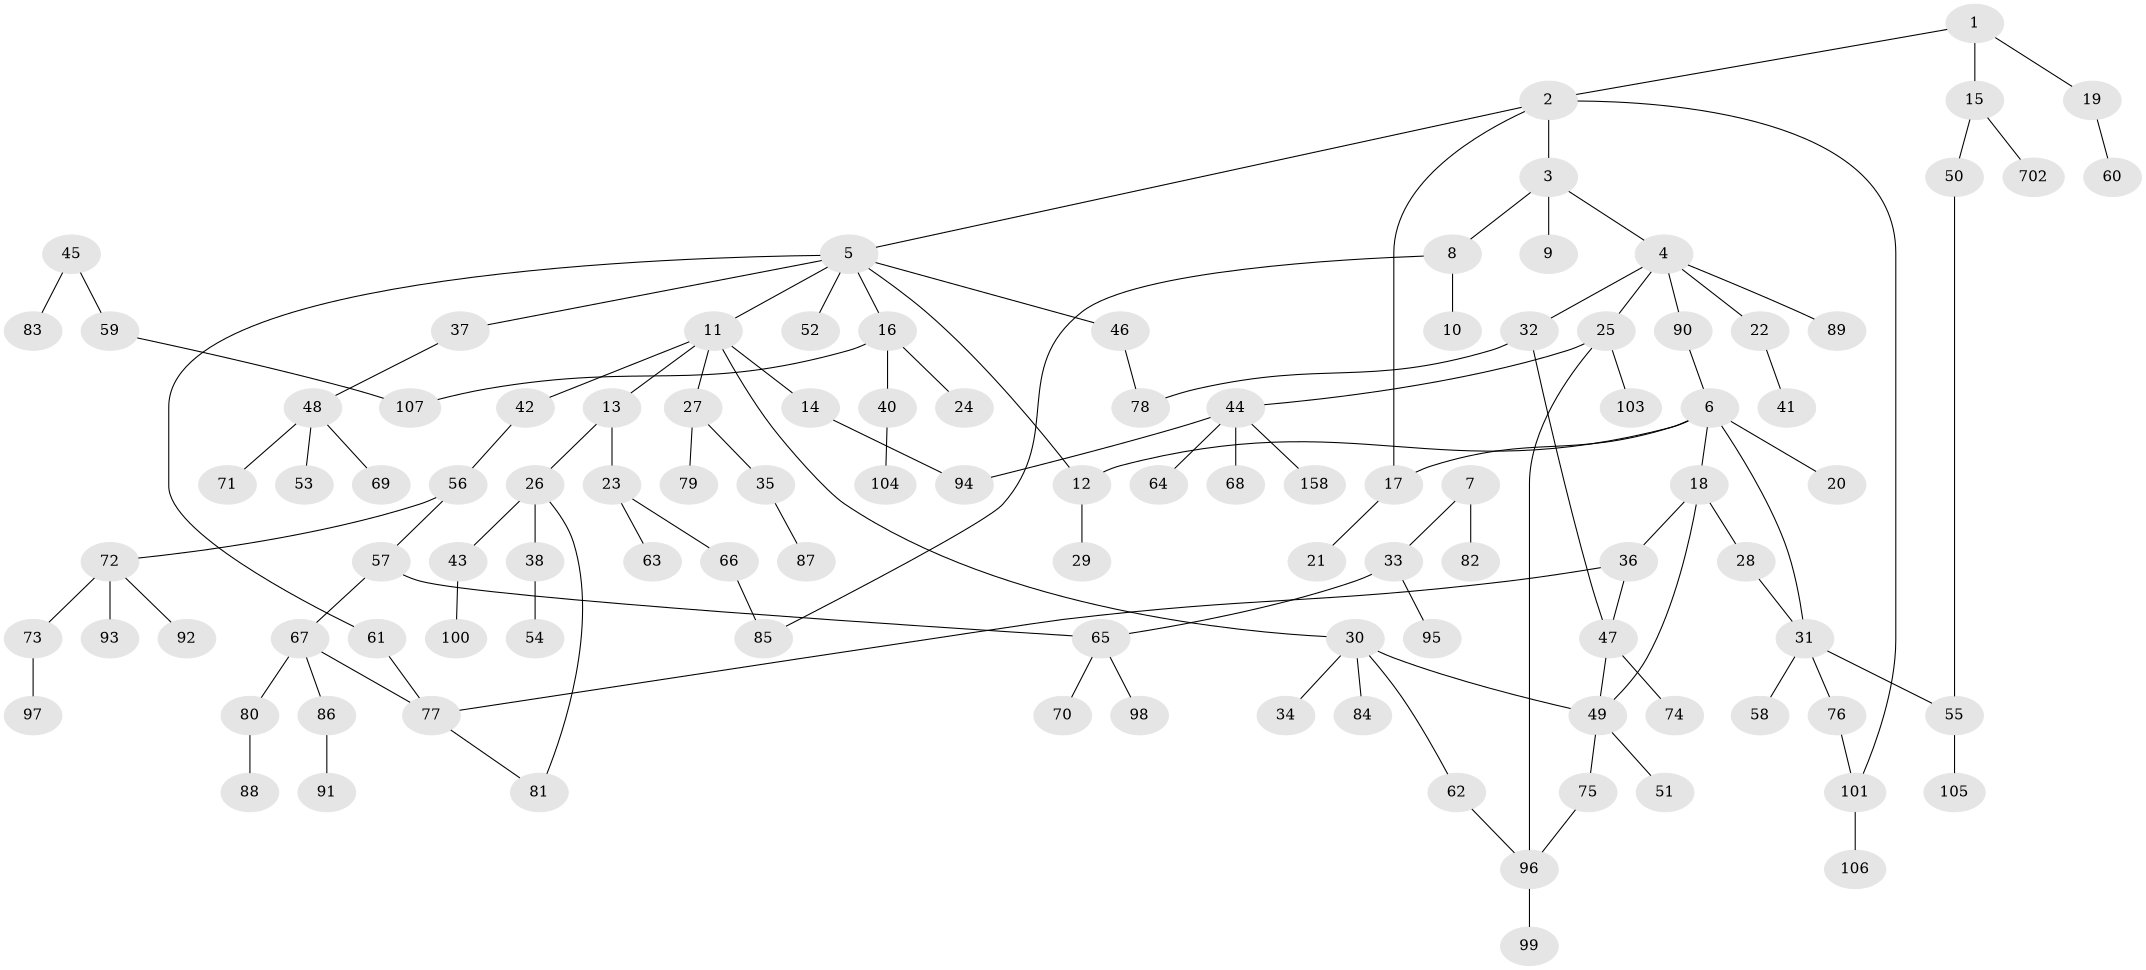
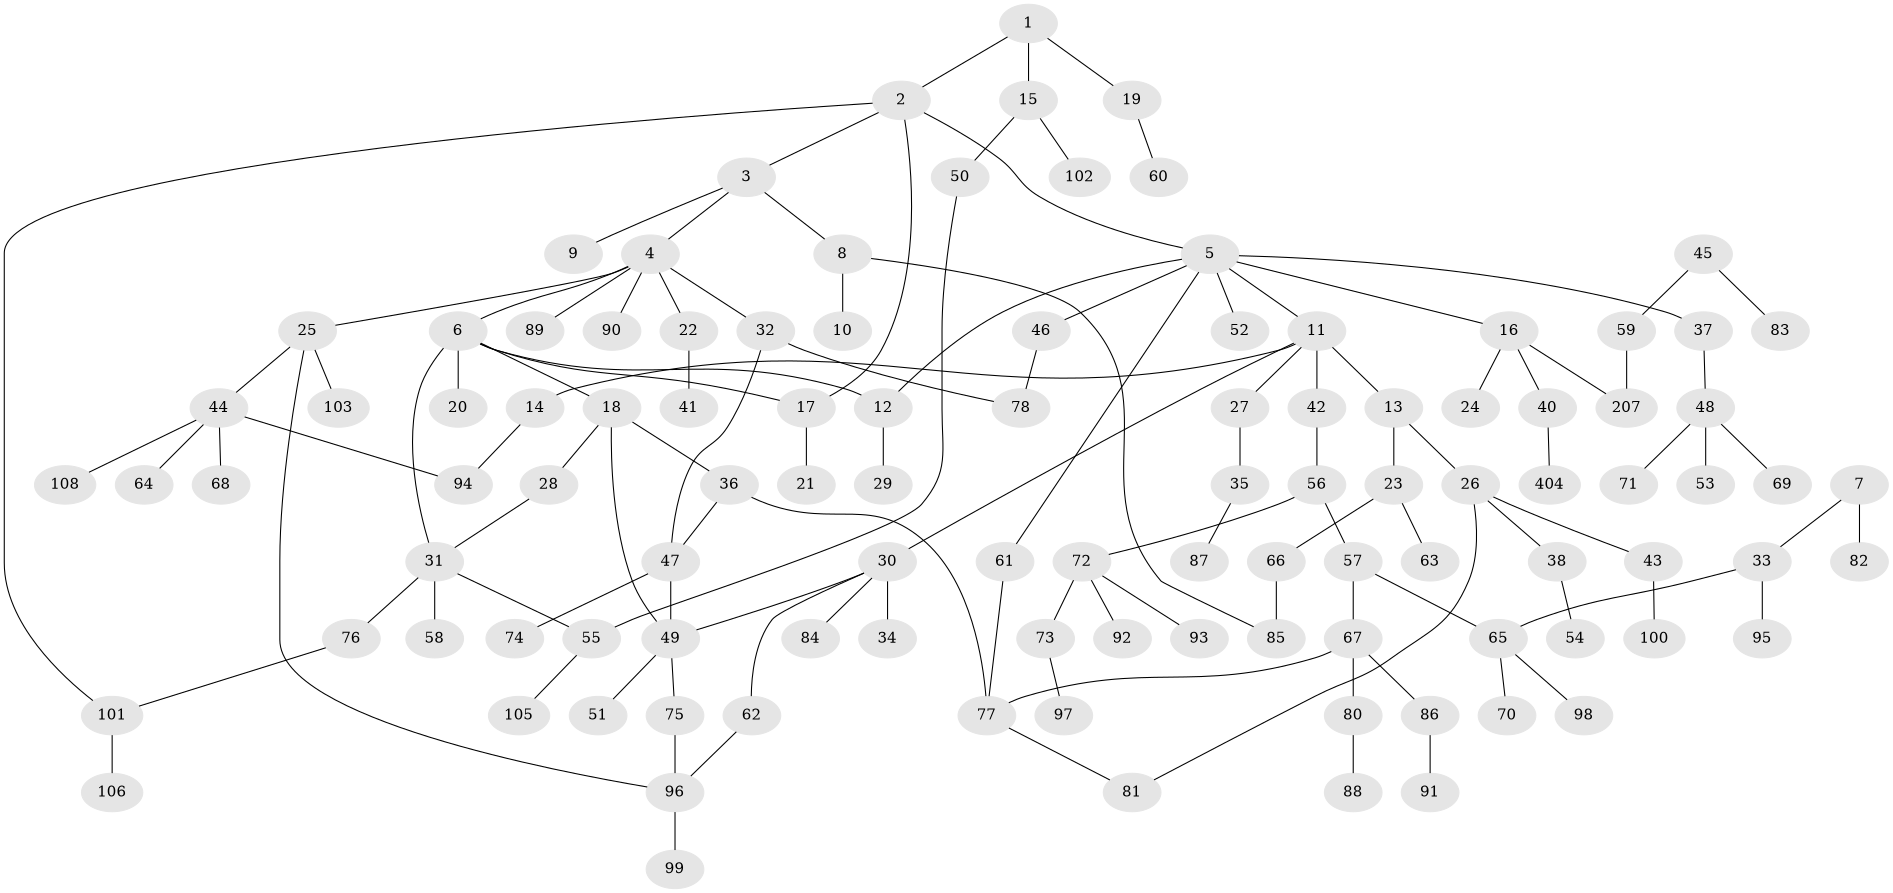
(2034, 177) -> (1080, 177)
(1697, 369) -> (554, 293)
(410, 408) -> (1627, 408)
(689, 485) -> none
(885, 485) -> (1550, 485)
(1315, 485) -> (65, 485)
